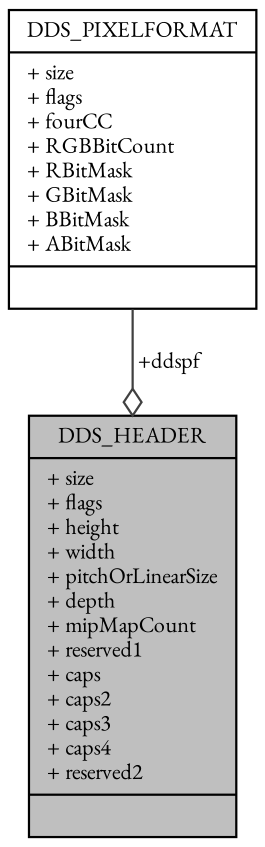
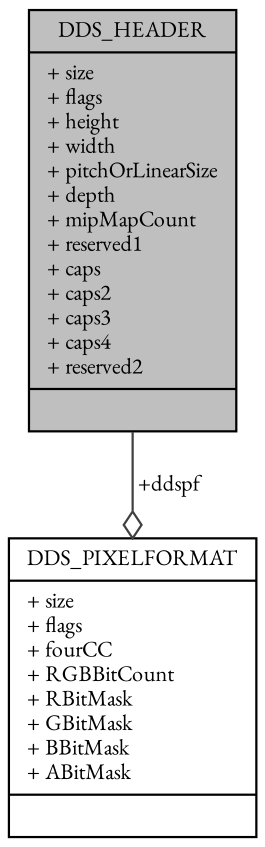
(133, 349) -> (133, 471)
